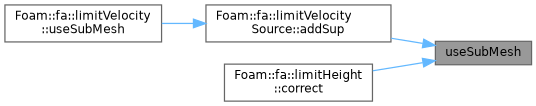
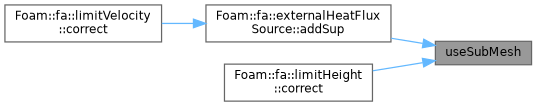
(83, 23) -> (83, 23)
(298, 23) -> (298, 23)
